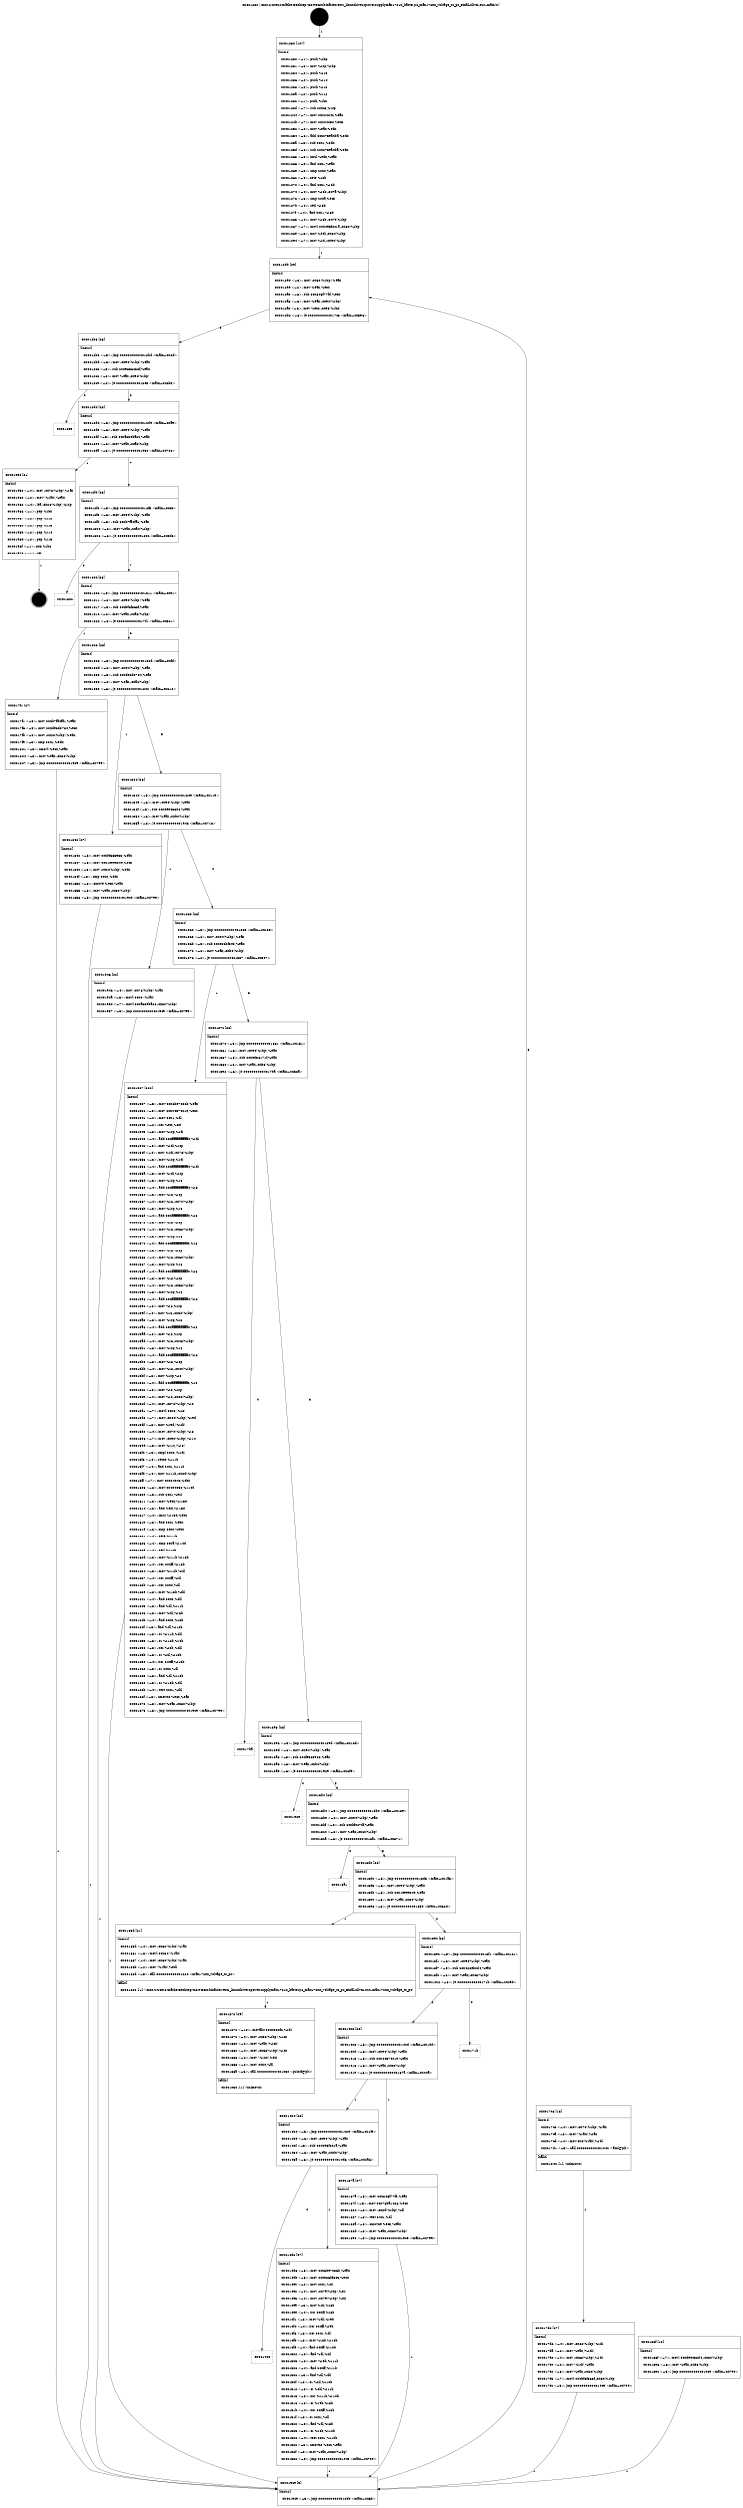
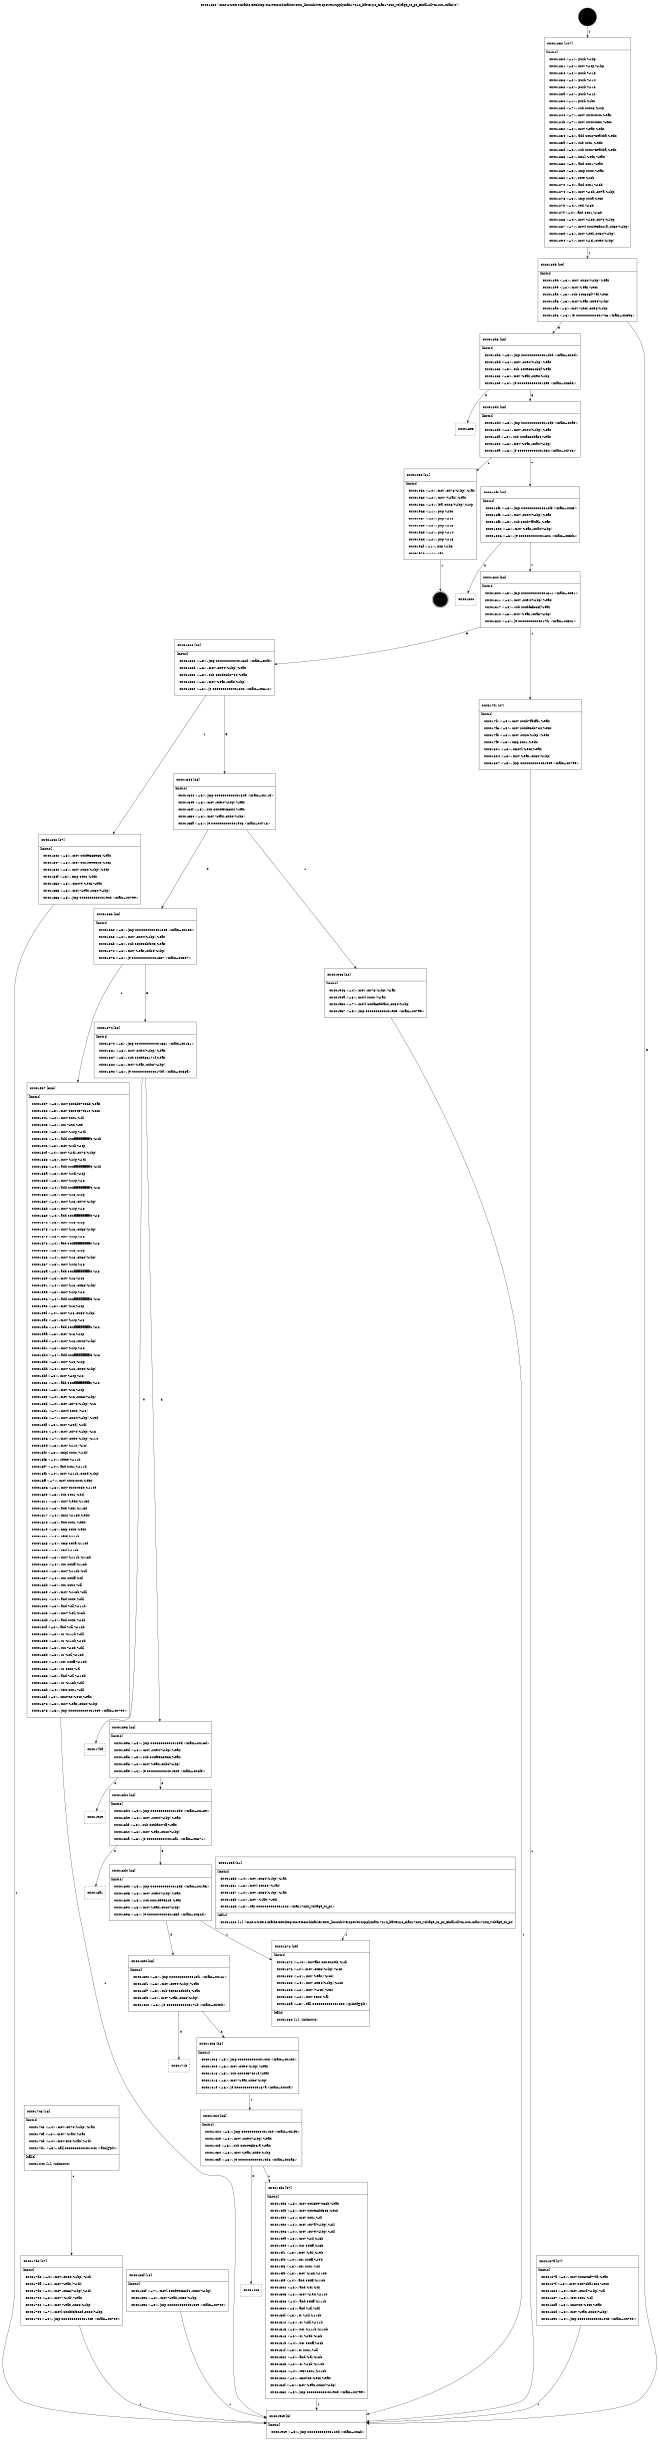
(526, 1376) -> (645, 1498)
(343, 1918) -> (235, 1941)
(387, 2126) -> none
